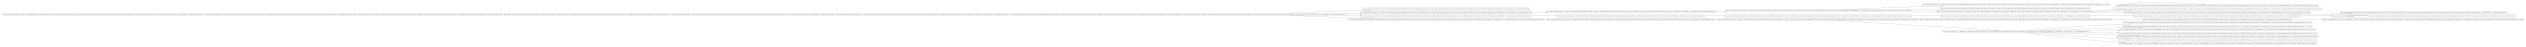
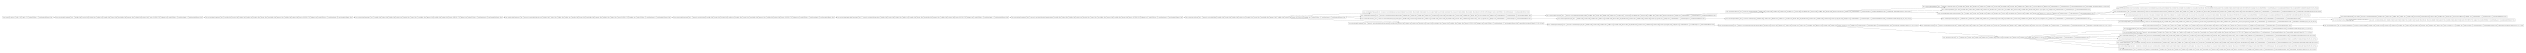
none -> (2218, 22)
